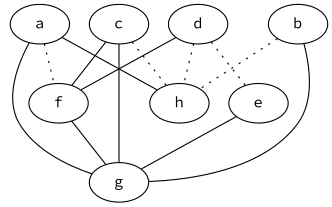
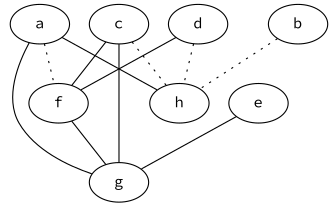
(227, 63) -> none
(267, 151) -> none
